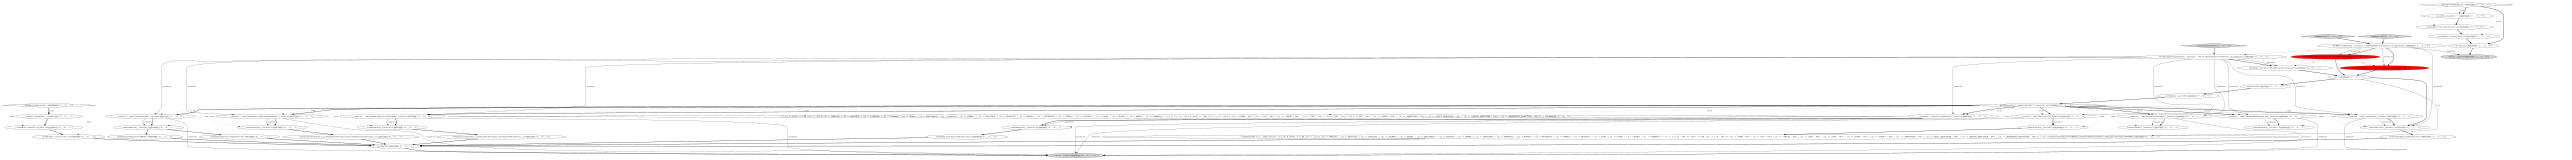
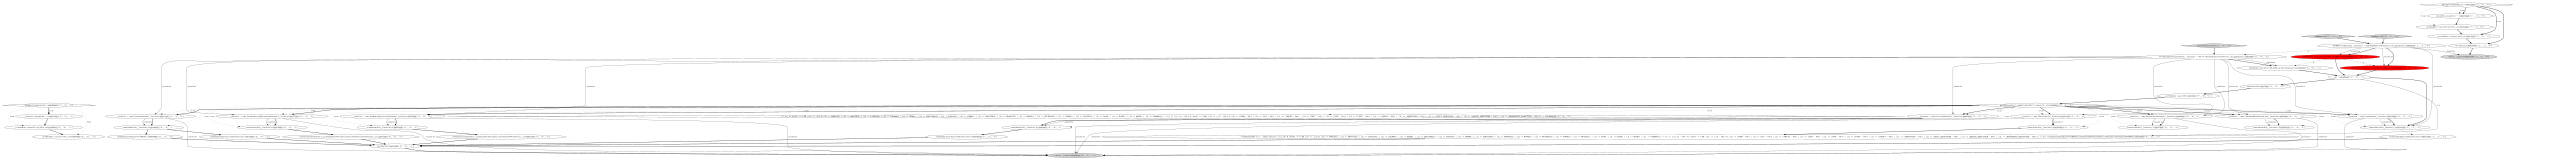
(2496, 18) -> (2496, 18)
(2407, 132) -> (2407, 132)
(231, 143) -> none
